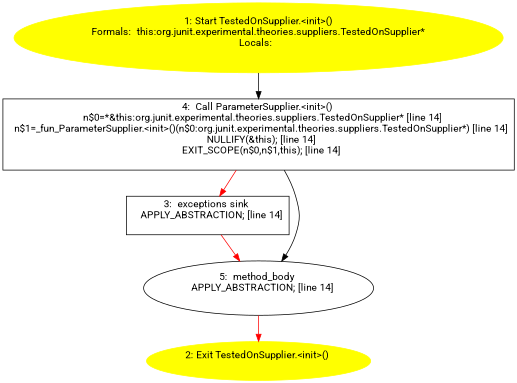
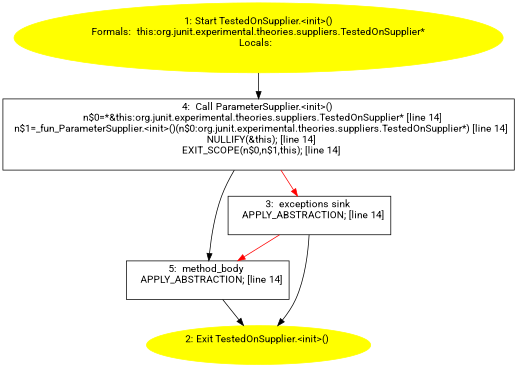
none -> (302, 280)
(259, 288) -> (208, 280)
(259, 325) -> (231, 310)
